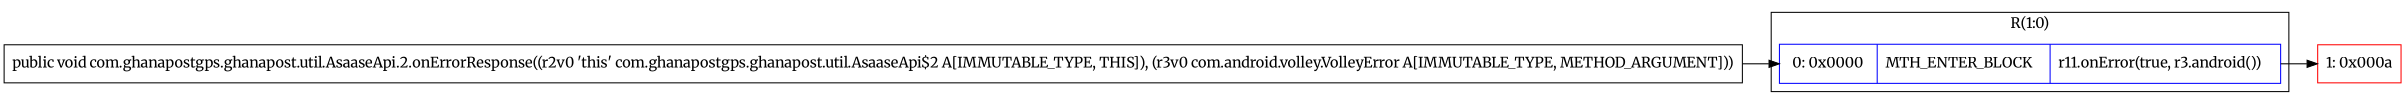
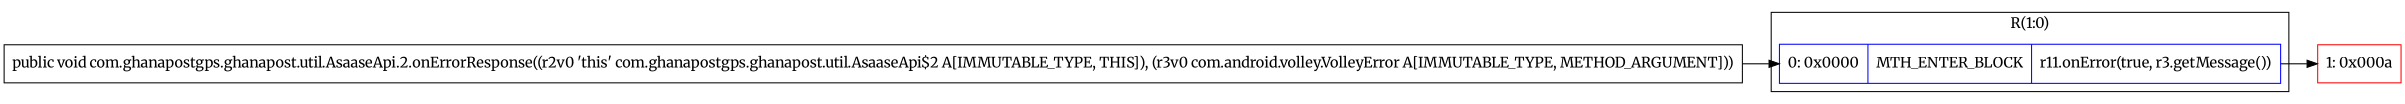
(2160, 63) -> (2156, 63)
